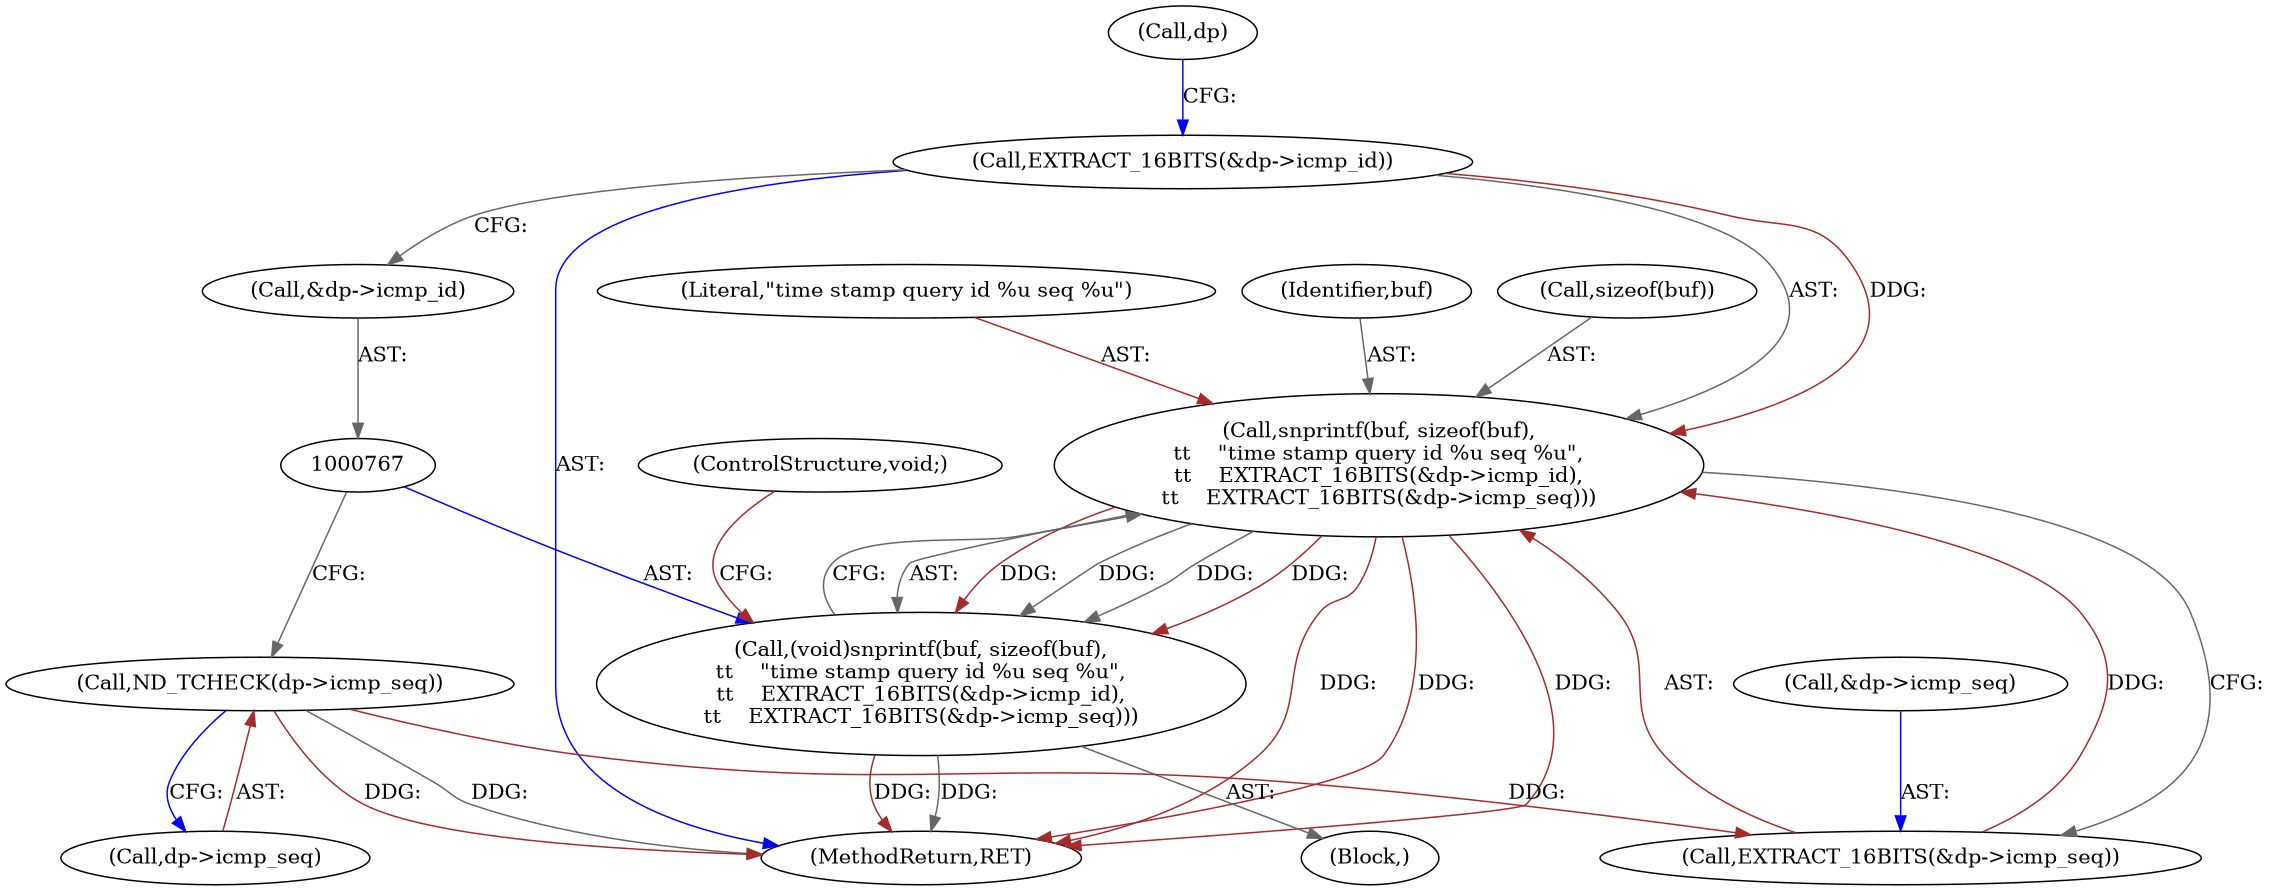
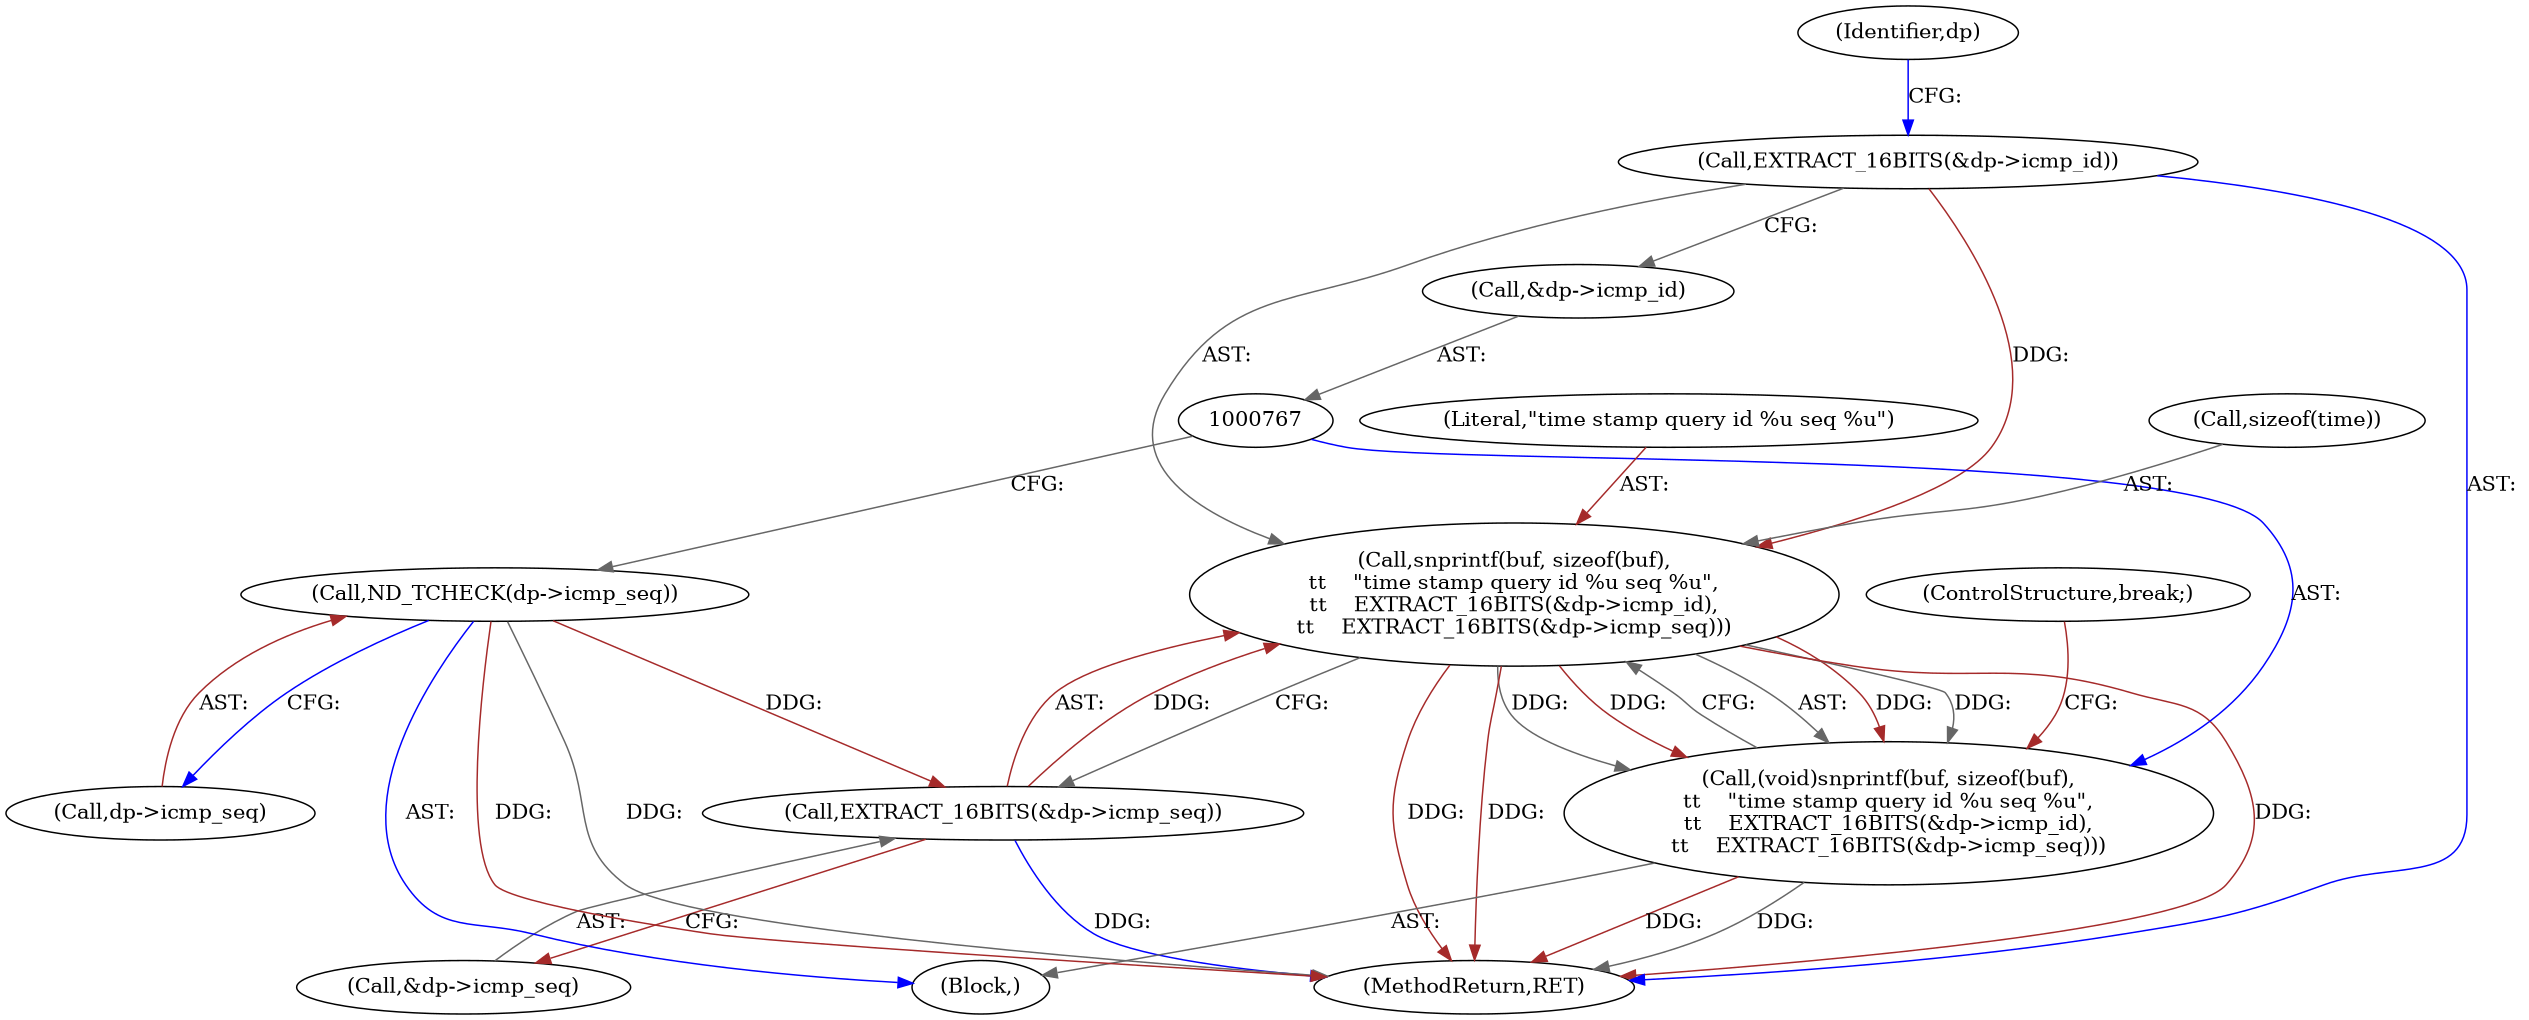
(1183, 33) -> (1908, 33)
(1357, 291) -> none
(1627, 291) -> (2287, 421)
(820, 465) -> (2058, 595)
(1901, 764) -> (681, 886)
none -> (738, 899)
none -> (502, 928)
none -> (1131, 948)
